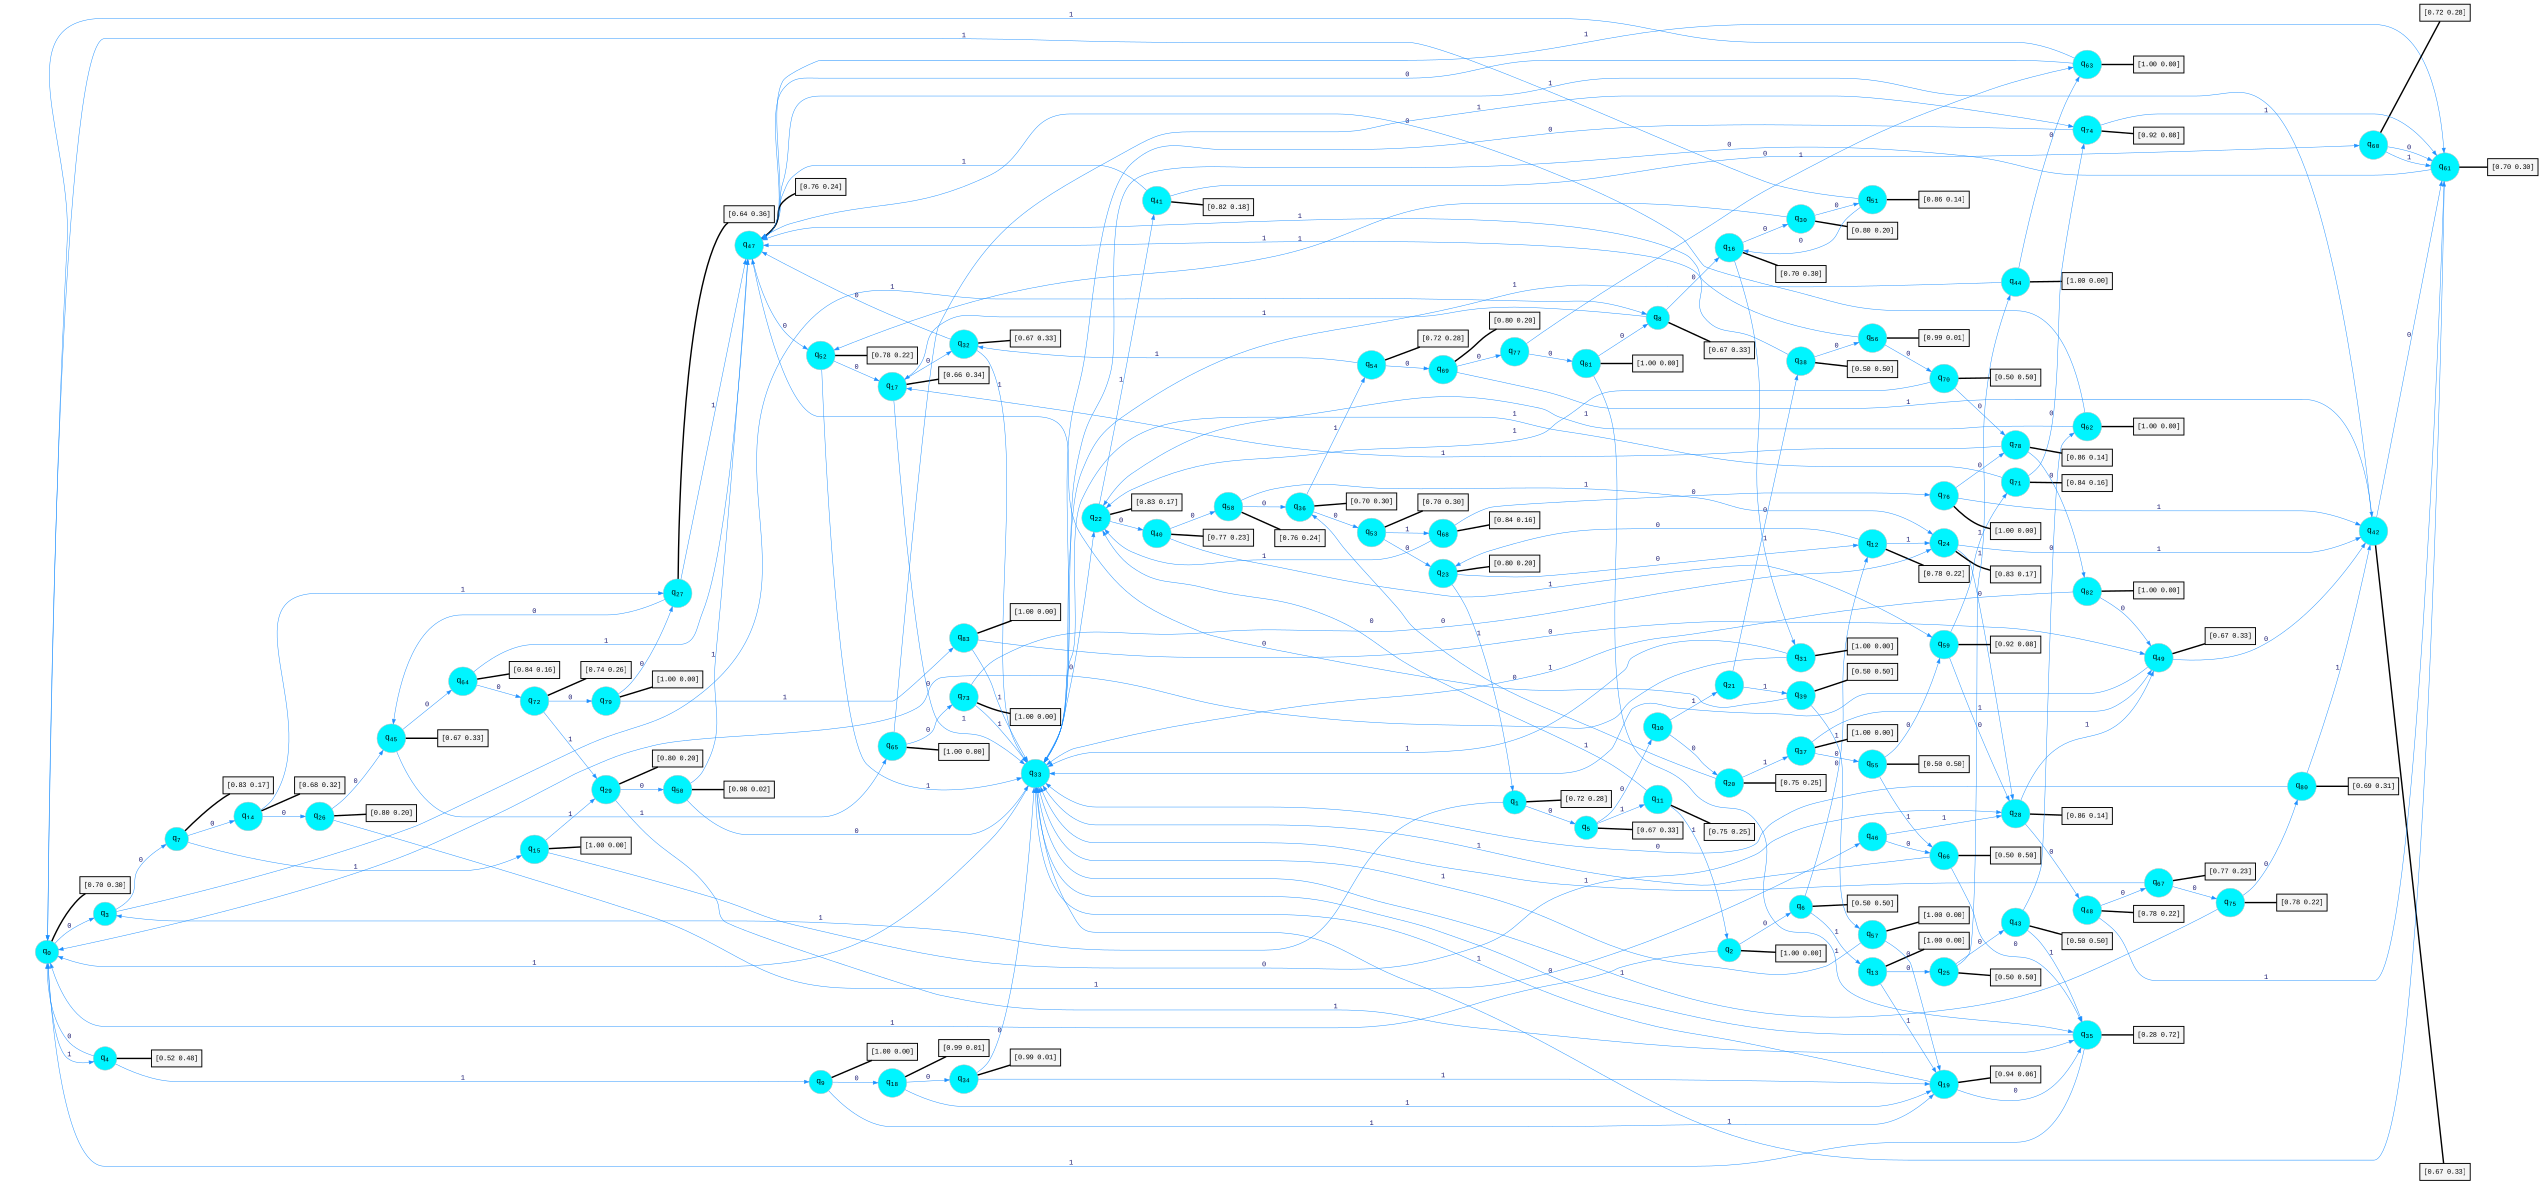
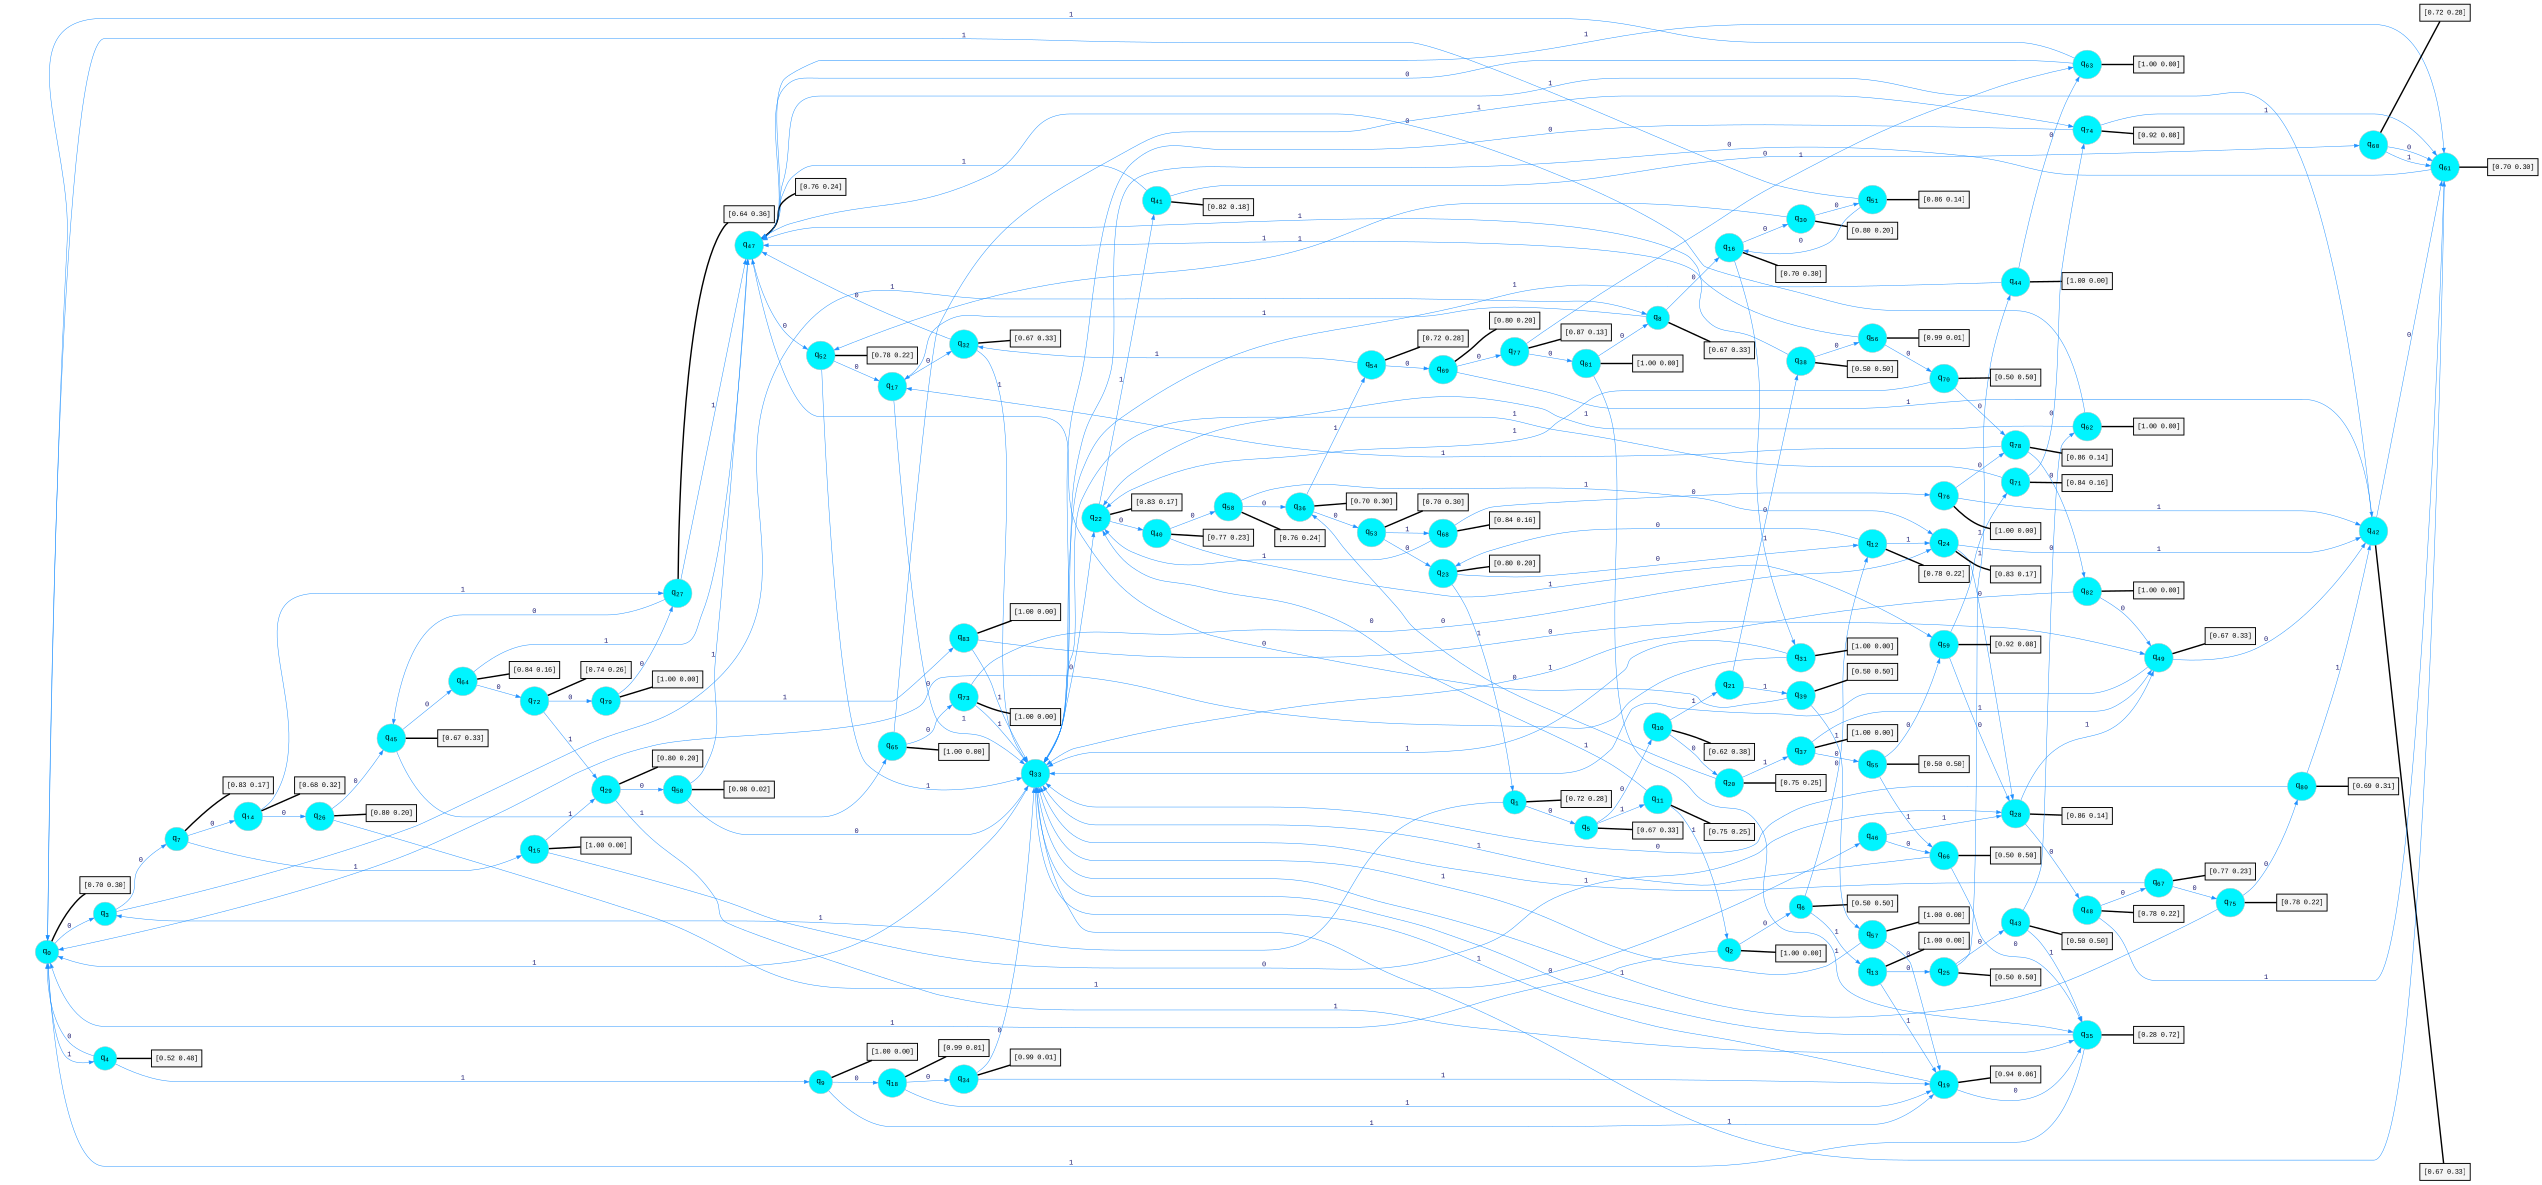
none -> (1586, 332)
(964, 375) -> none
none -> (1729, 752)
